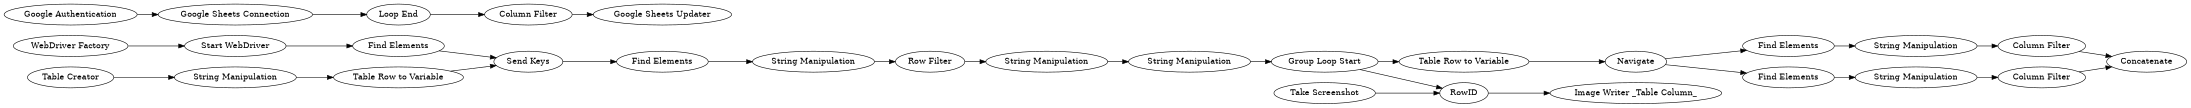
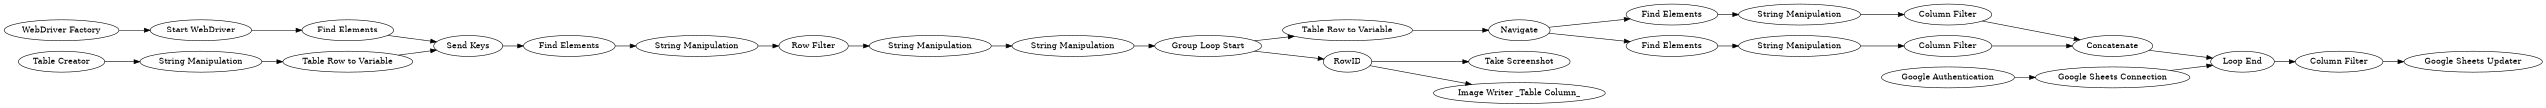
none -> (2178, 54)
(1405, 93) -> (1417, 62)
